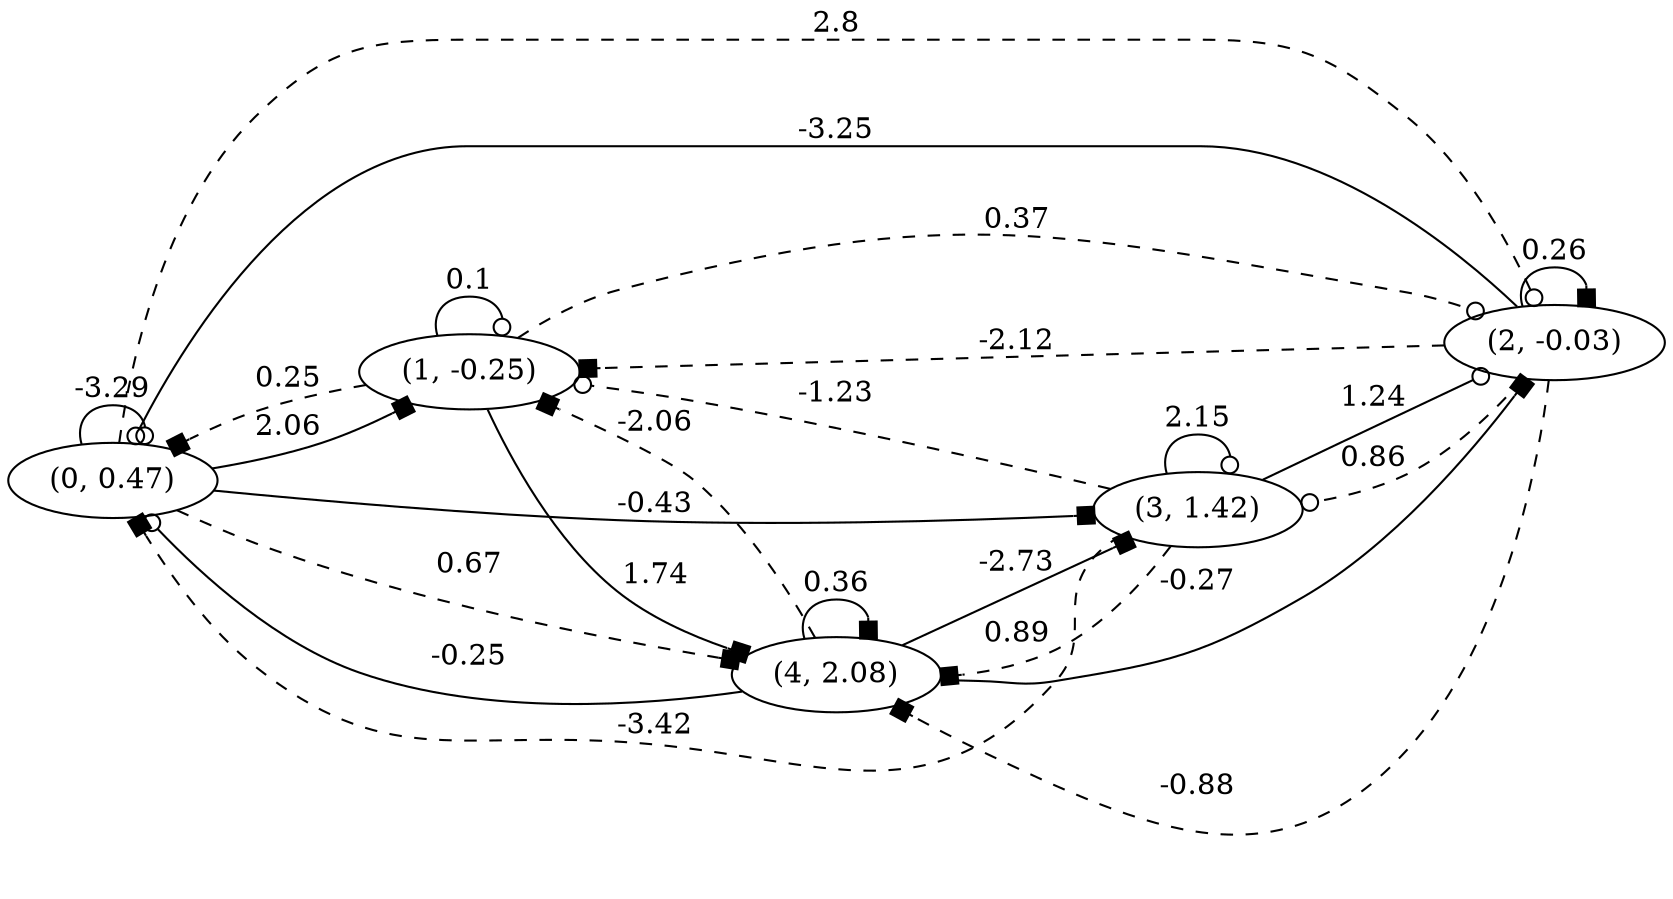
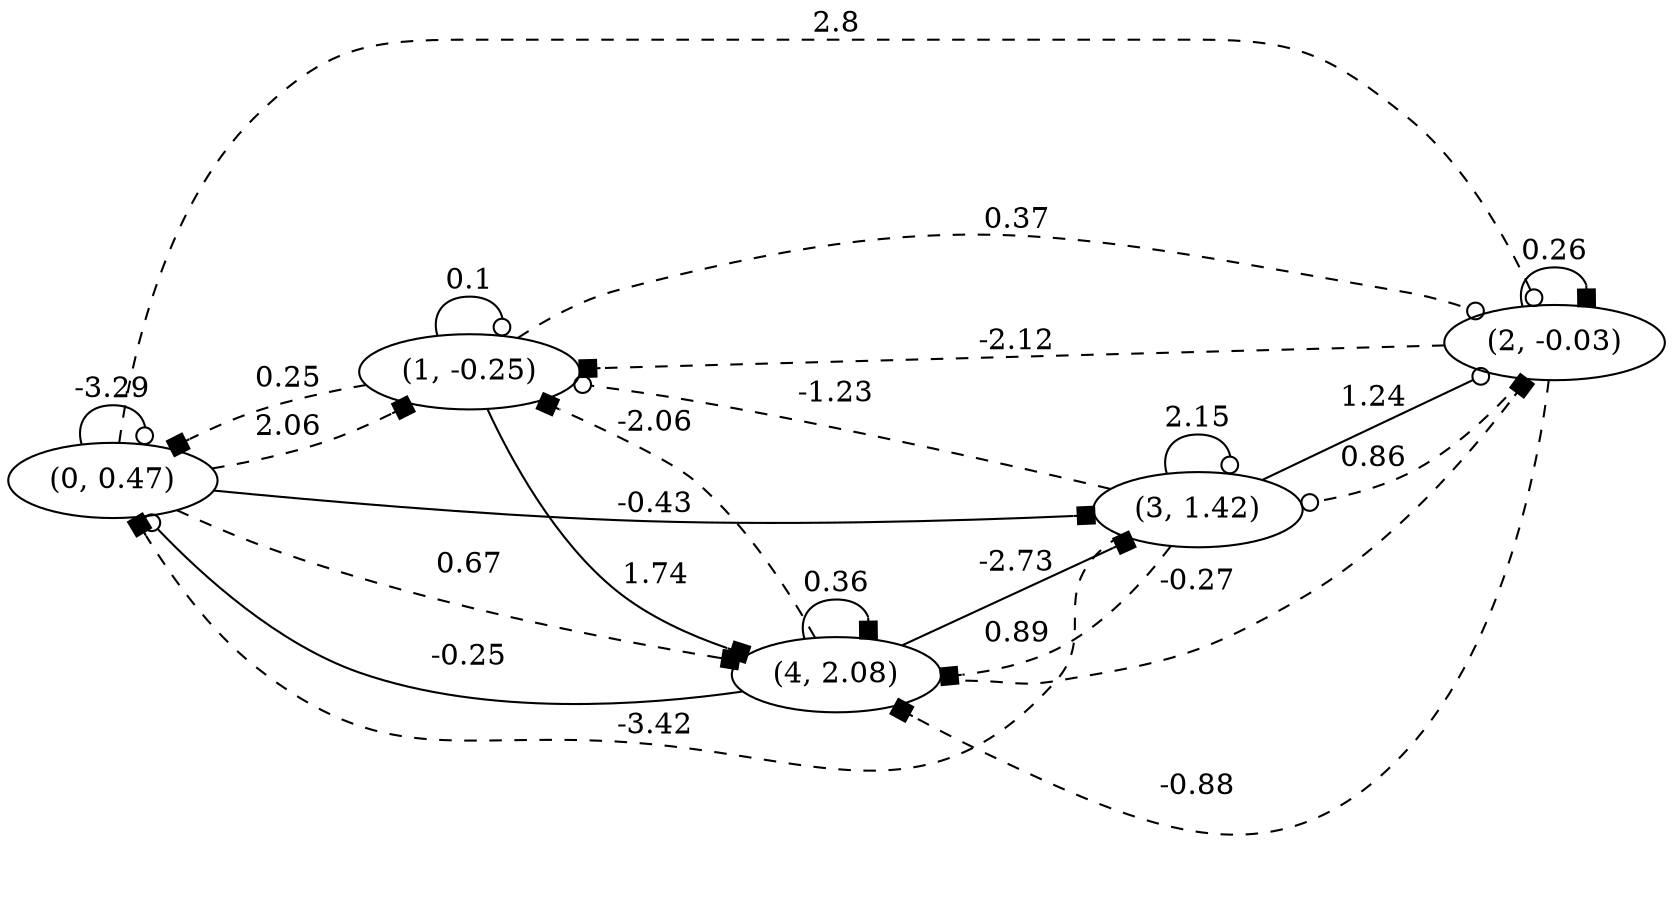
(789, 146) -> none
(304, 448) -> (304, 448)
(1266, 618) -> (1266, 618)
